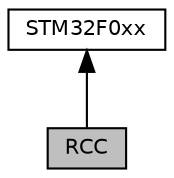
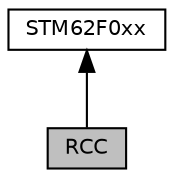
(87, 30) -> (87, 30)
